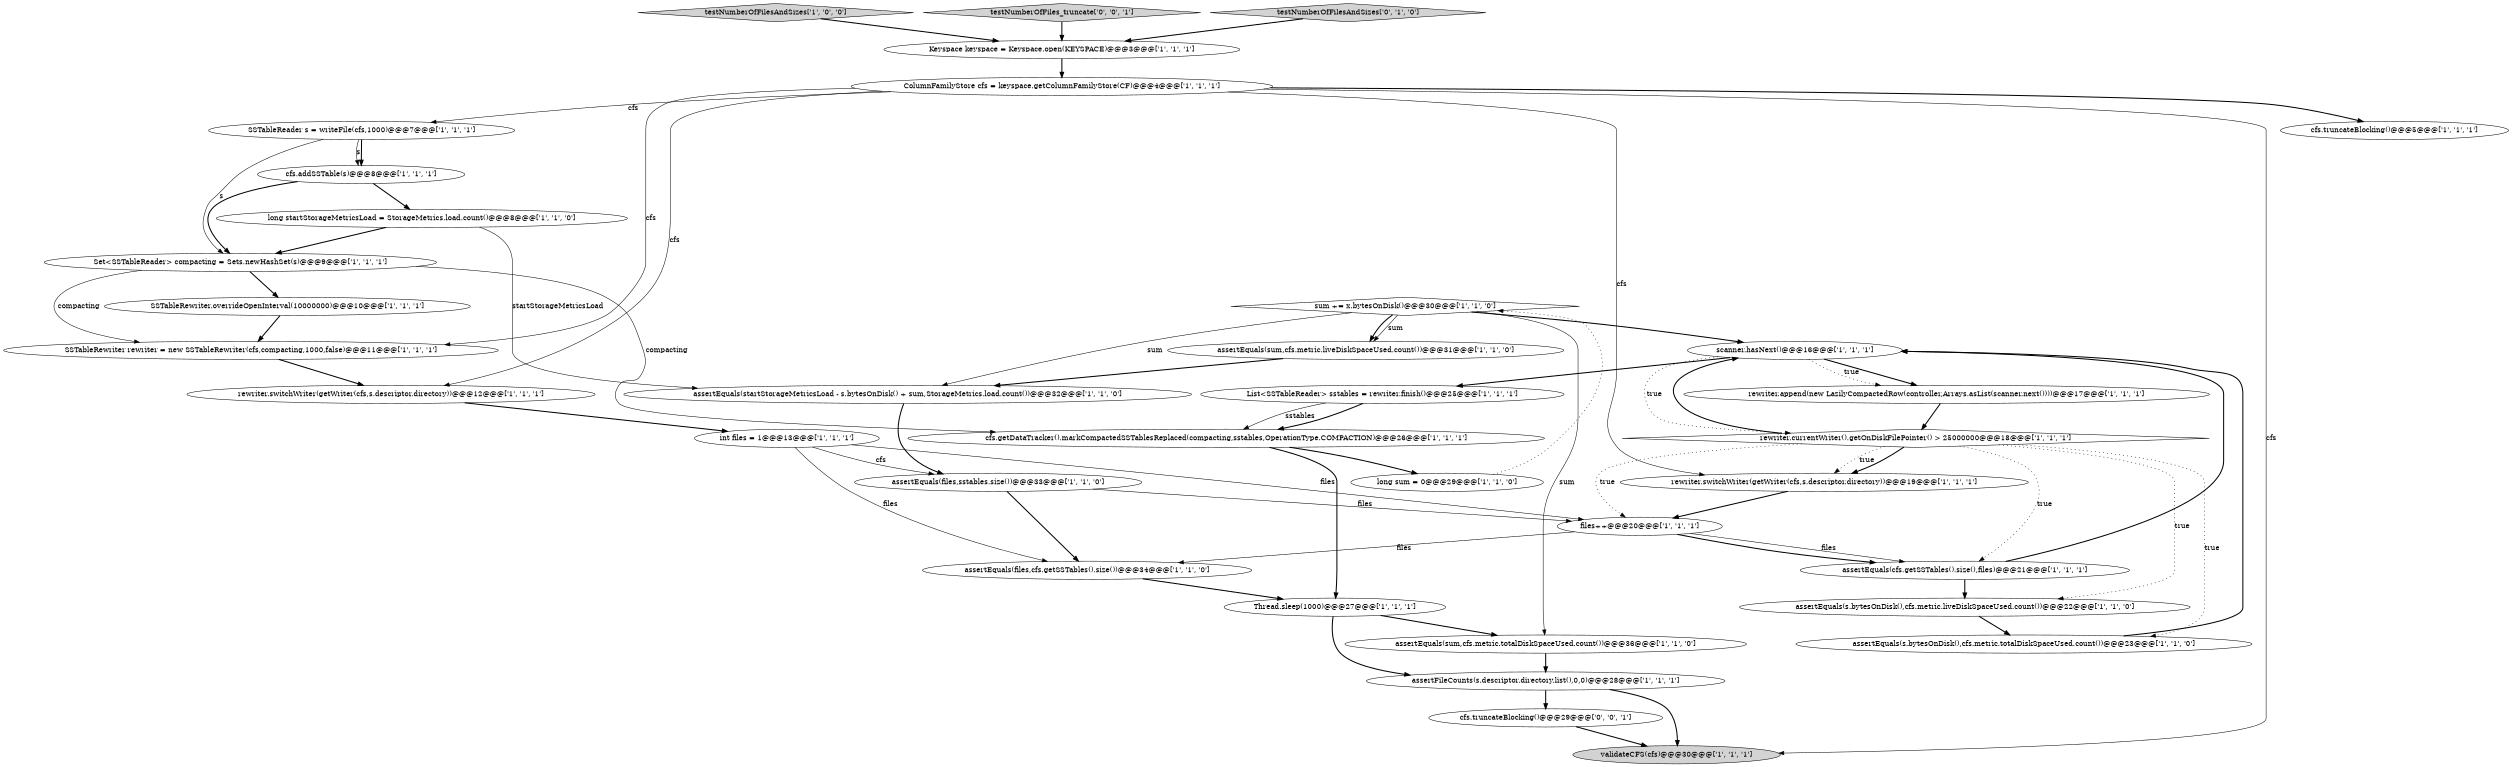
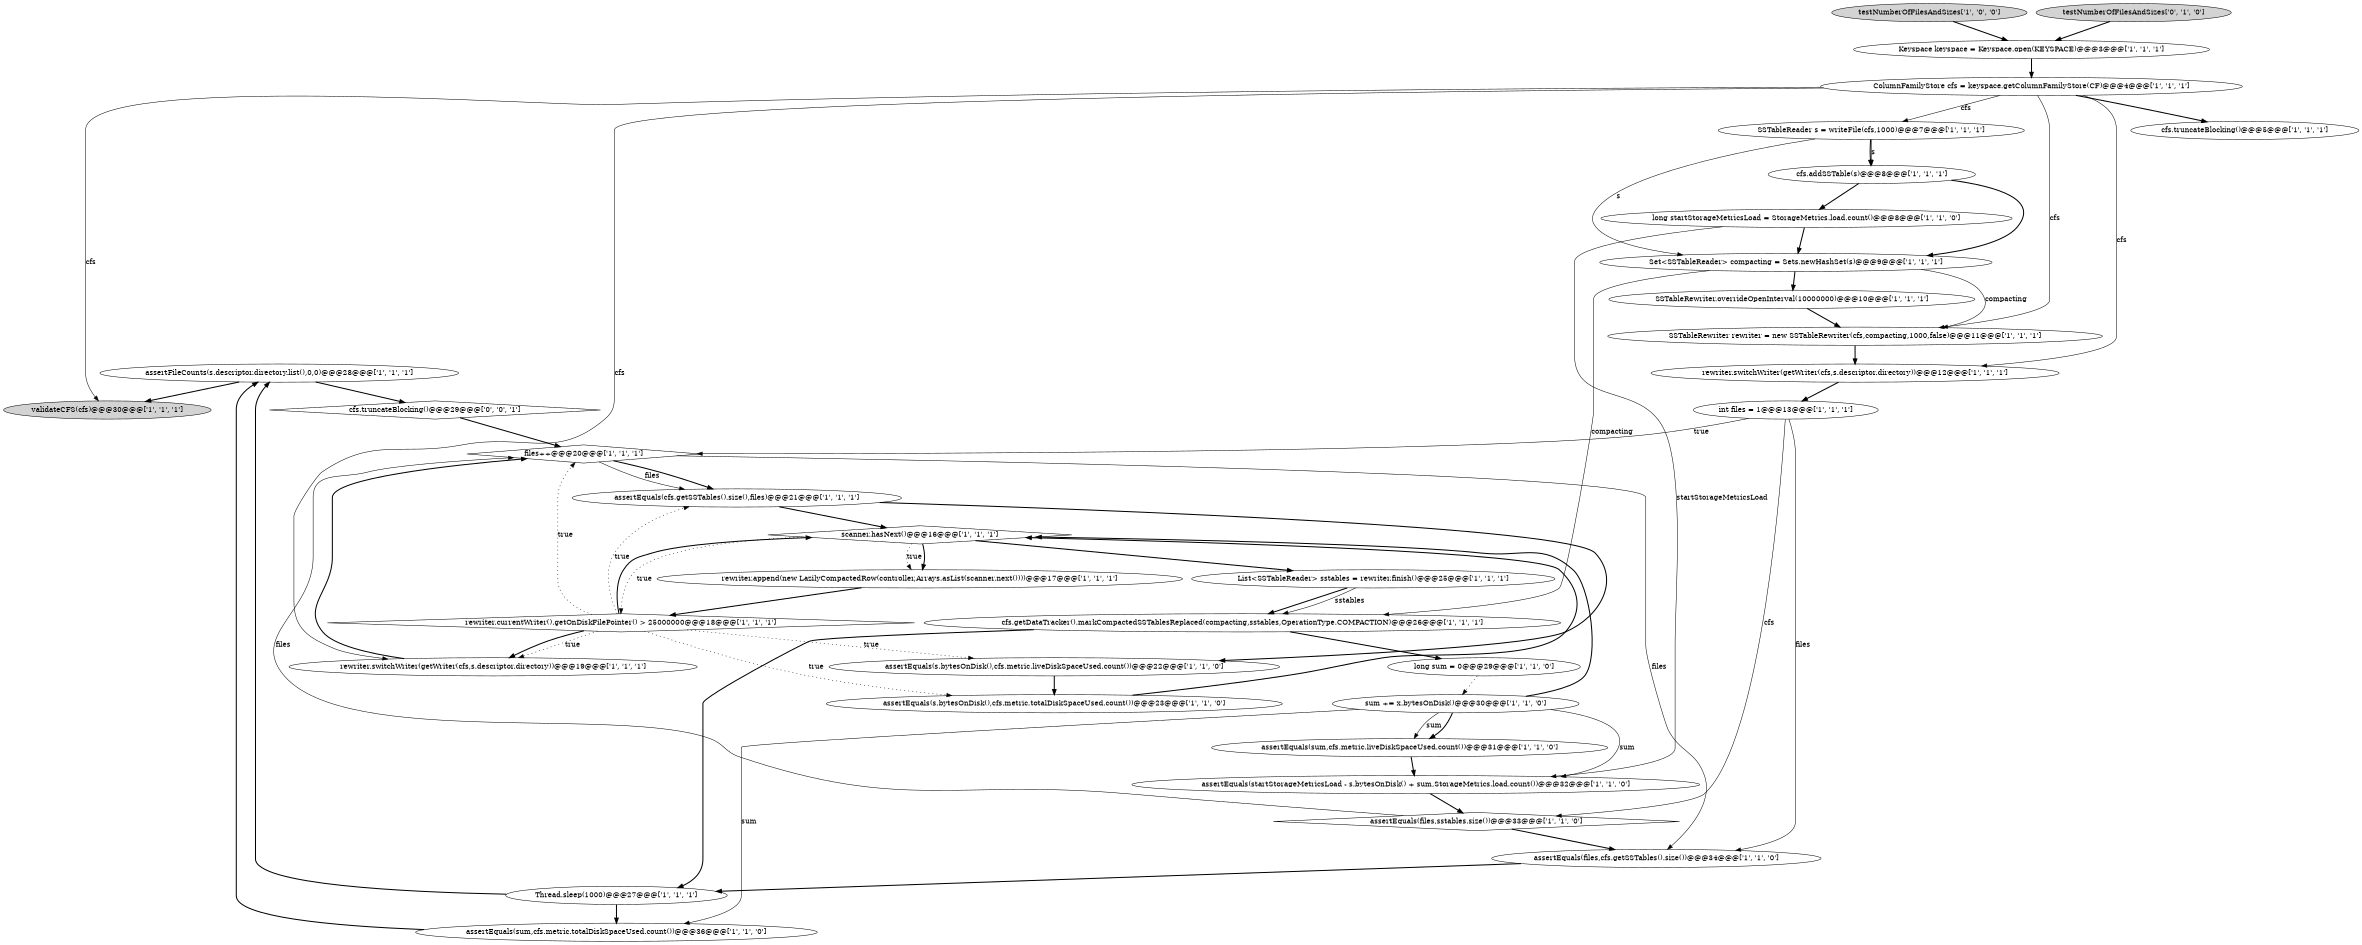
(776, 13) -> (1929, 13)
(1062, 13) -> none
(1348, 13) -> (2134, 13)
(1405, 306) -> (1456, 704)
(1795, 350) -> (920, 535)
(998, 482) -> (1476, 822)
(1328, 482) -> (1702, 432)
(1640, 526) -> (584, 454)
(1546, 718) -> (435, 410)
(1609, 736) -> (508, 432)
